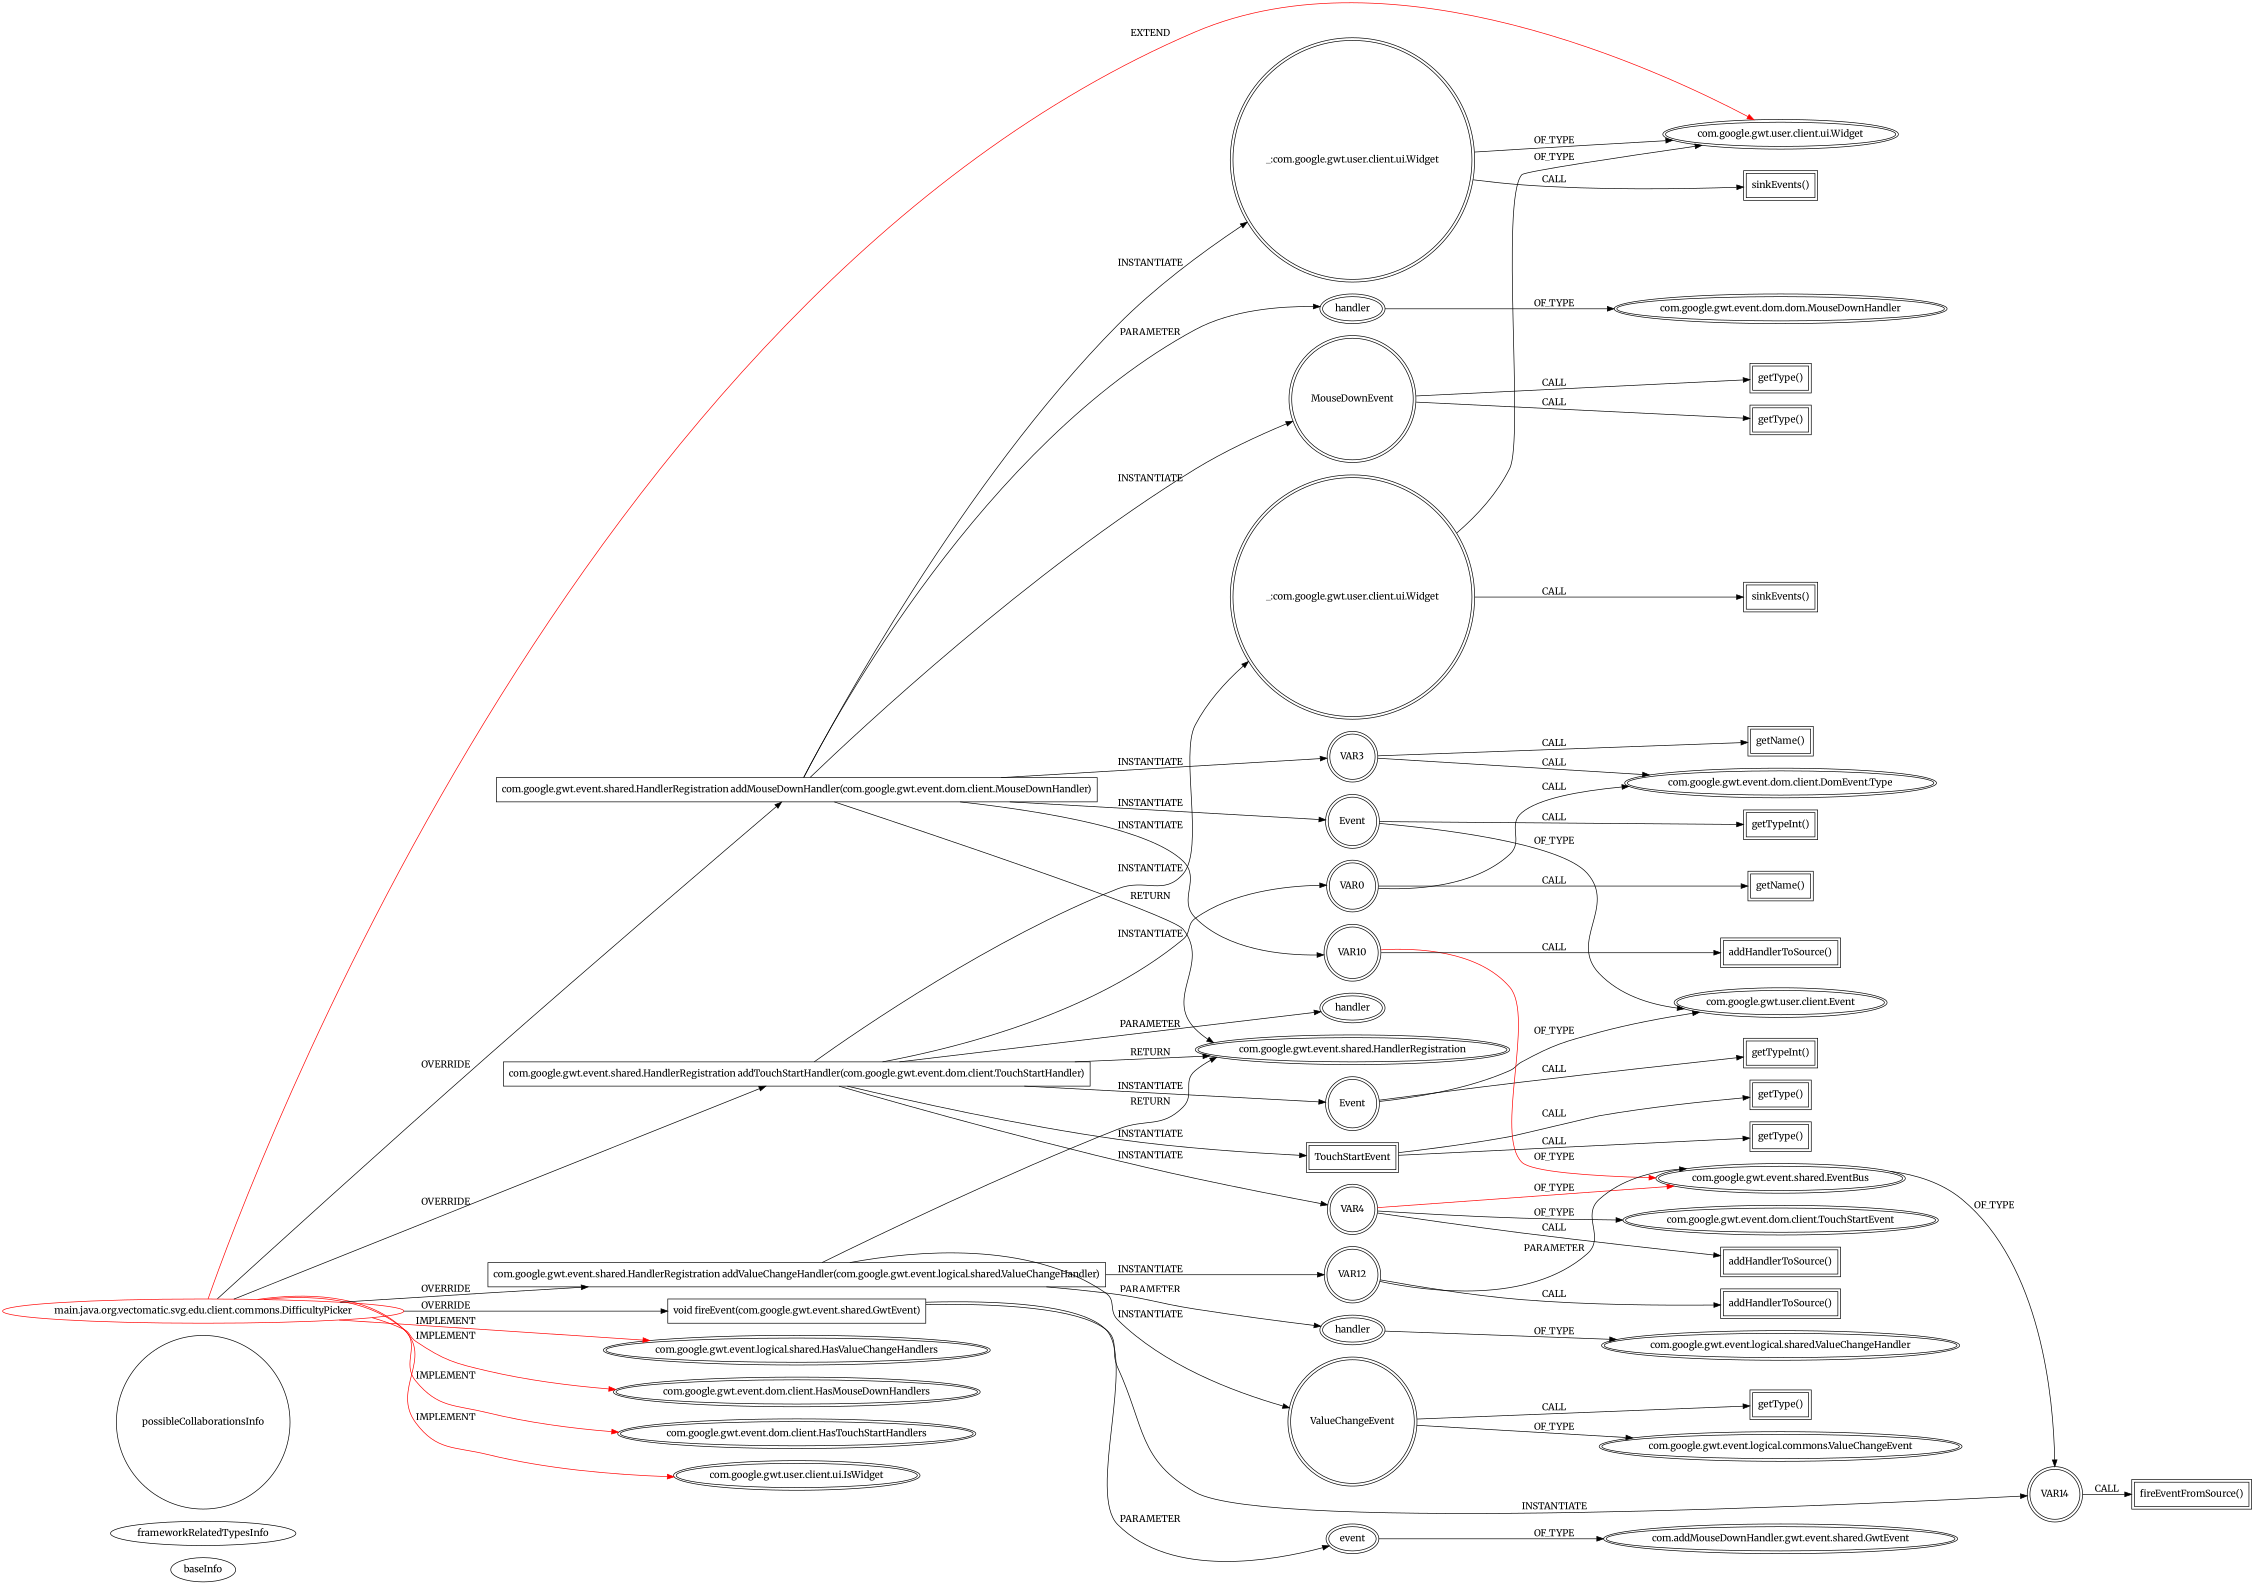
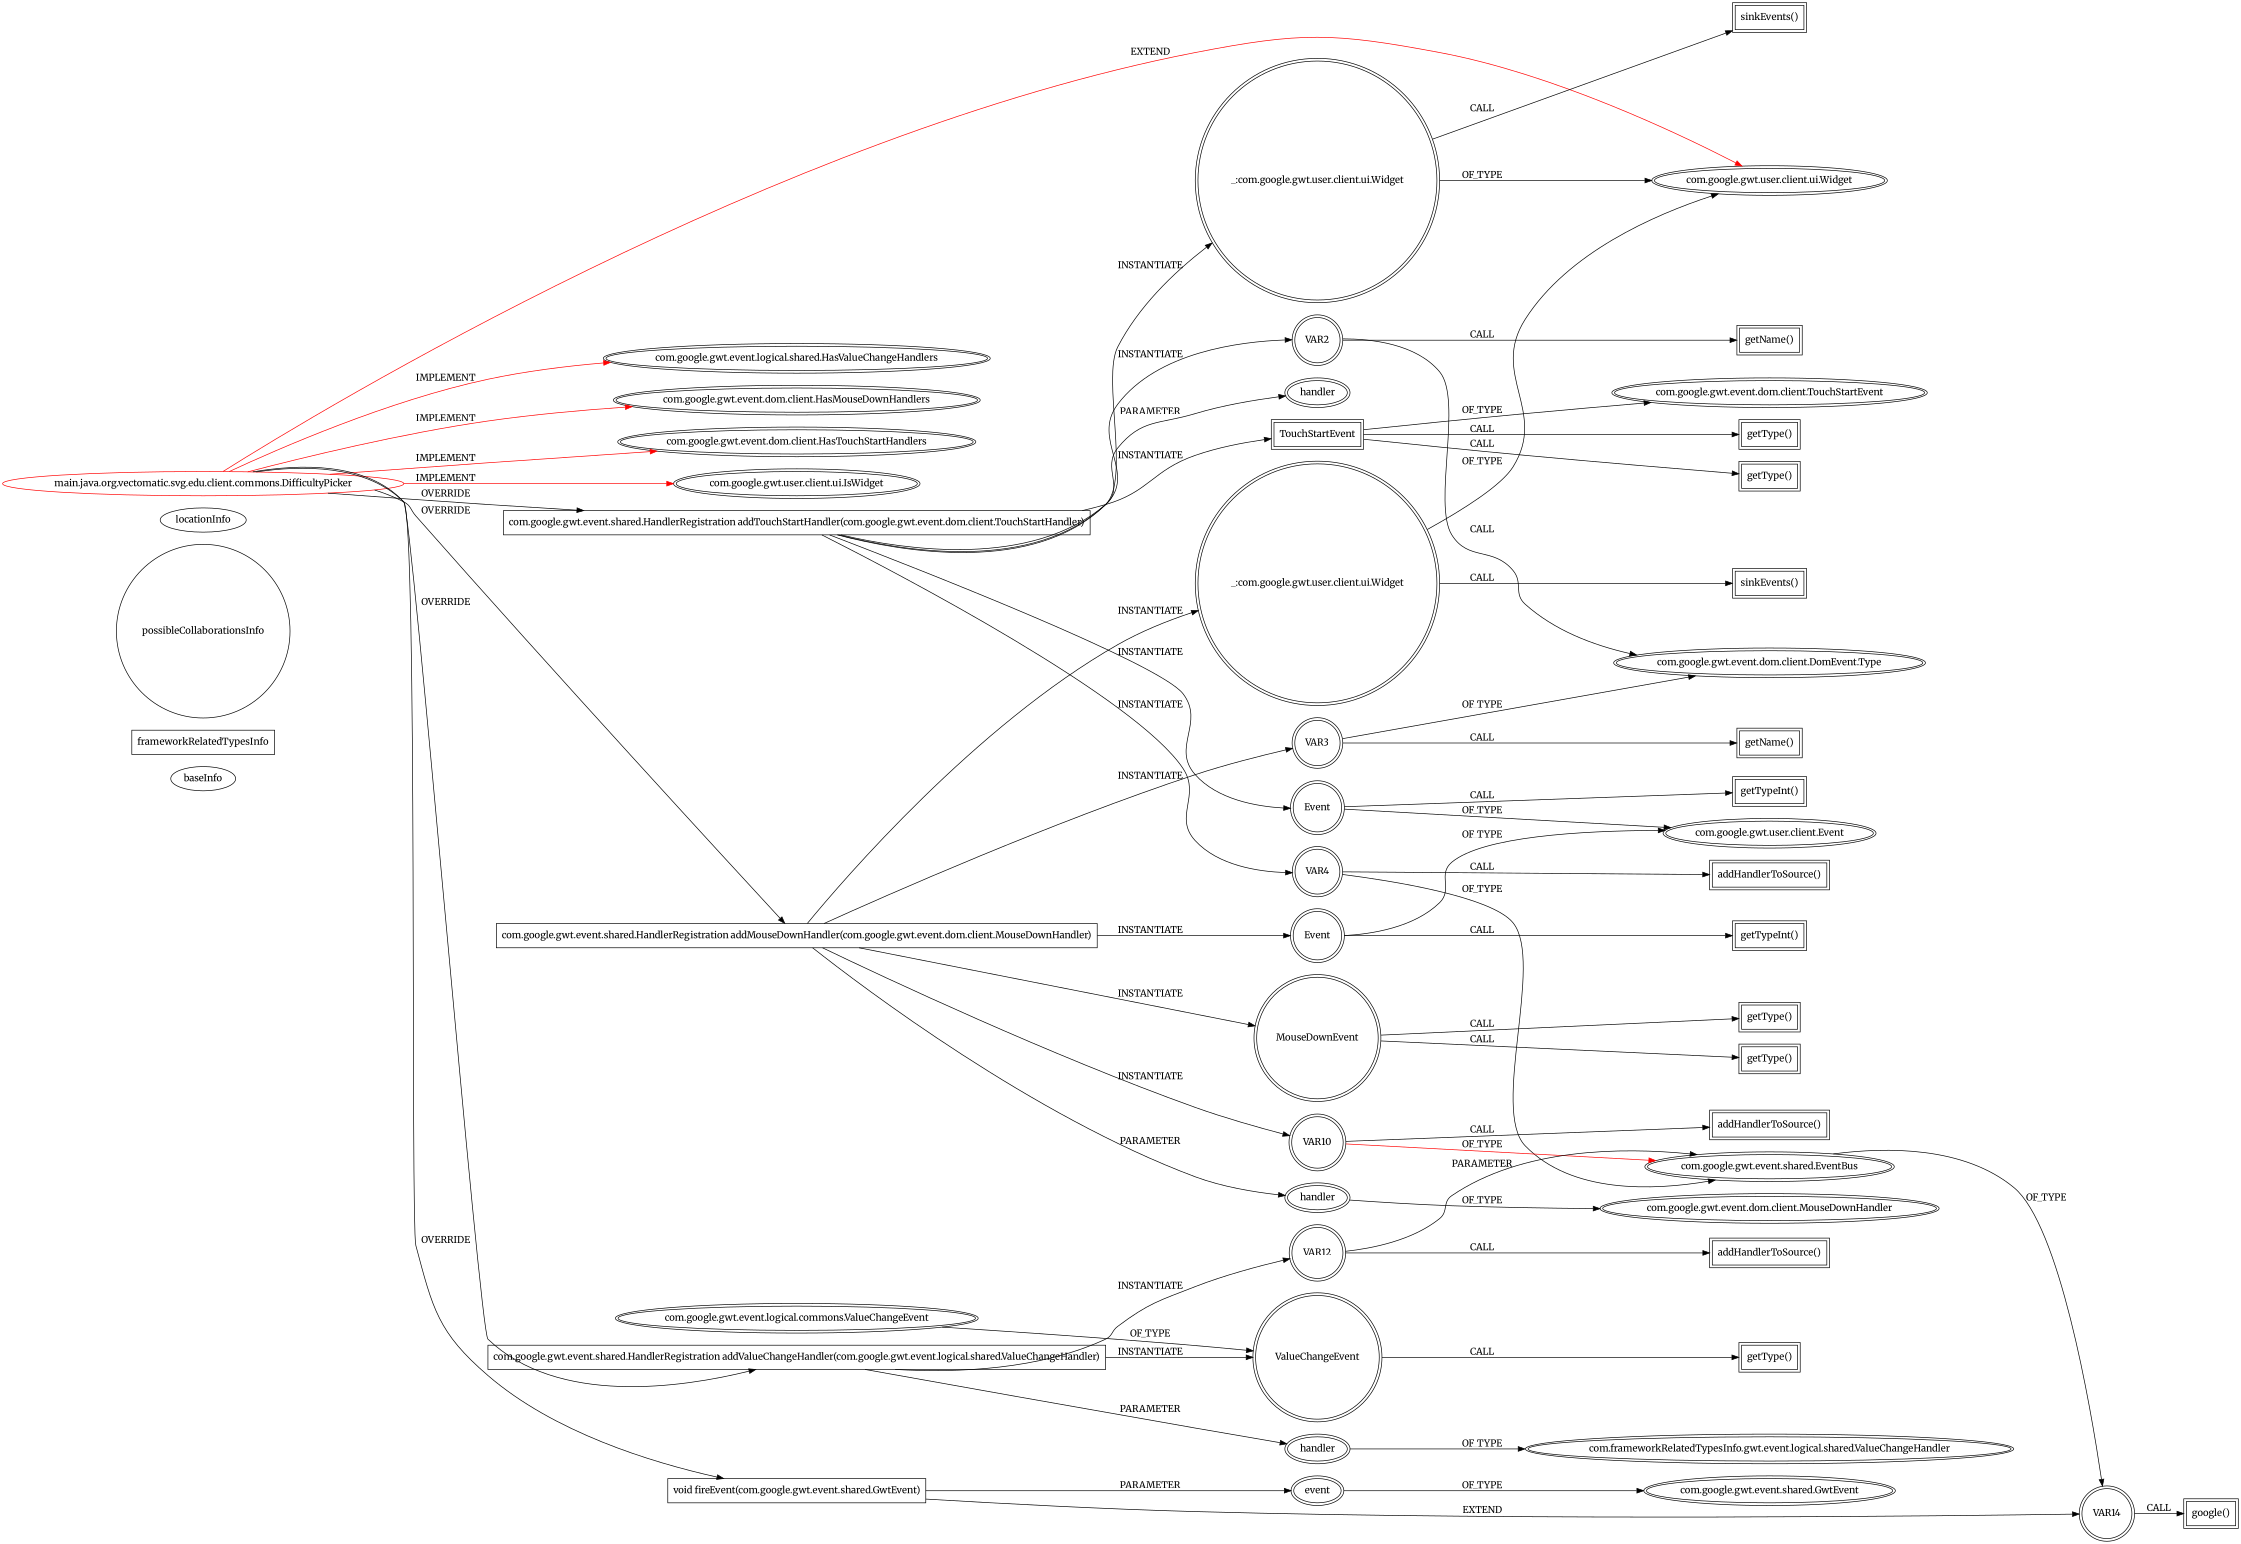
(1781, 309) -> (1770, 1208)
none -> (203, 520)
(1554, 763) -> (1482, 705)
(1352, 886) -> (1317, 340)
(1352, 1050) -> none
(1522, 1197) -> (1517, 1042)
(1497, 1217) -> (1504, 416)
(1781, 1345) -> (1770, 1449)
(1521, 1431) -> (1094, 1338)
(2192, 1494) -> (2211, 1514)
(1554, 1507) -> (1482, 1511)
(203, 1533) -> (203, 742)
(1781, 1539) -> (1770, 1491)
